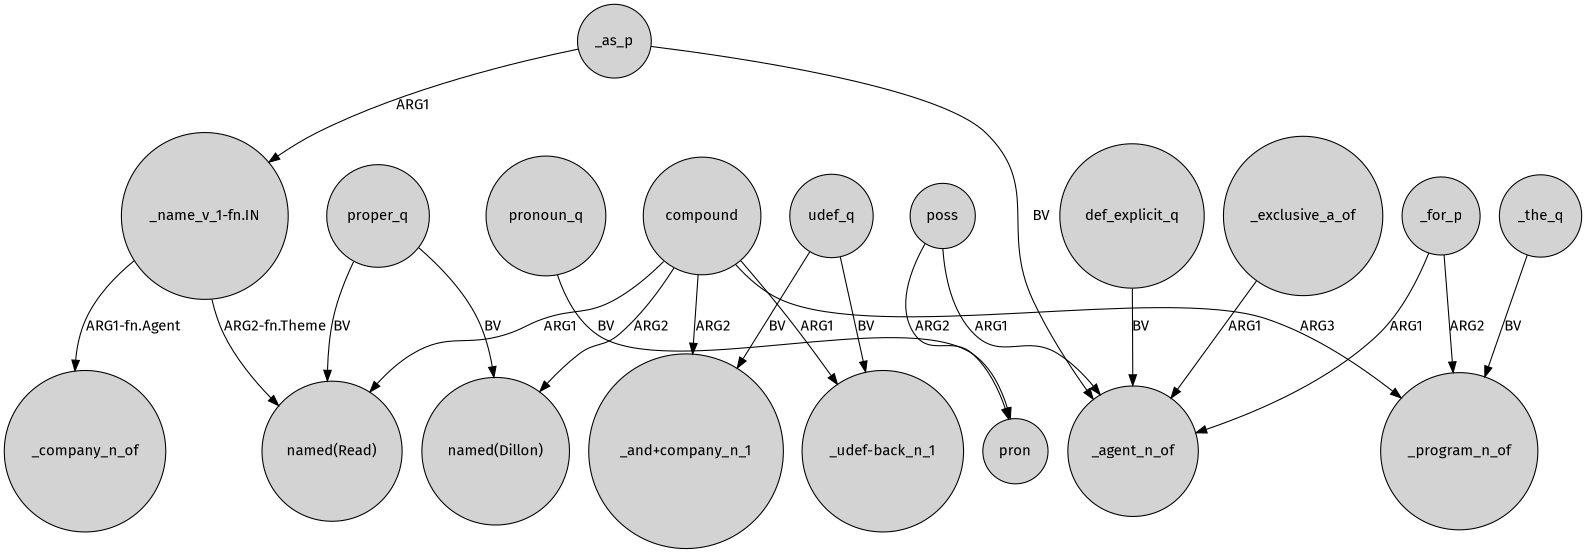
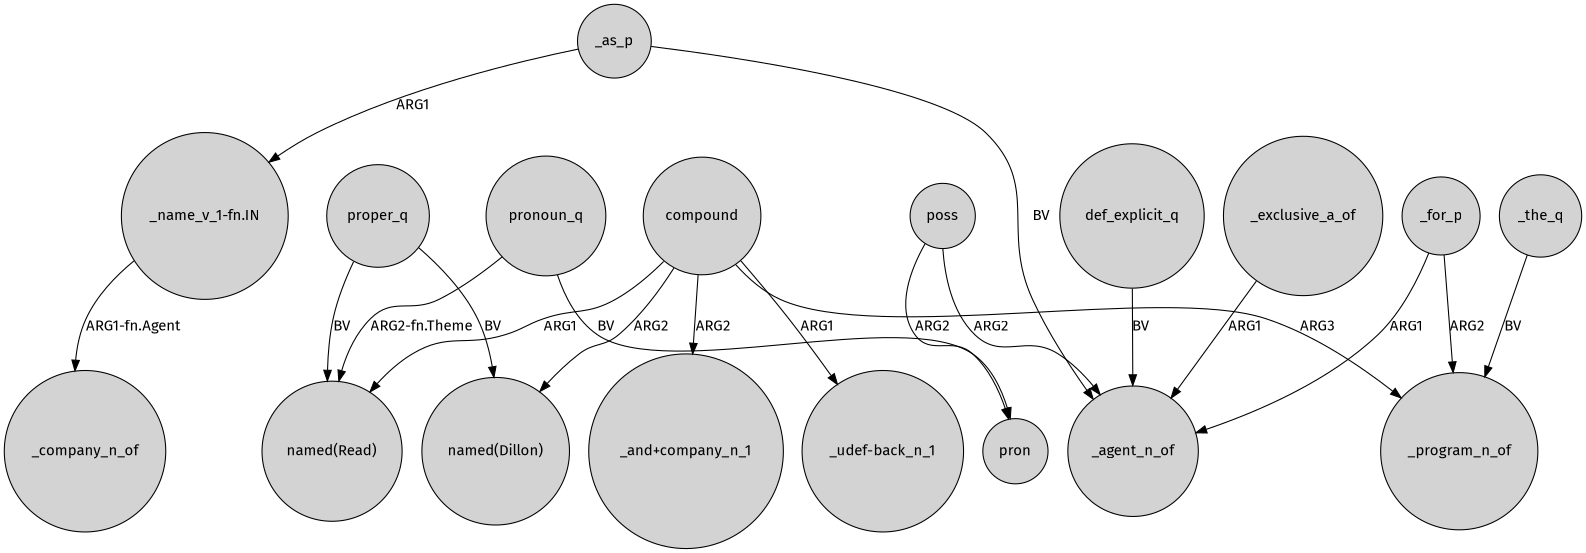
(831, 216) -> none
(991, 327) -> (991, 327)
(234, 353) -> (412, 306)
